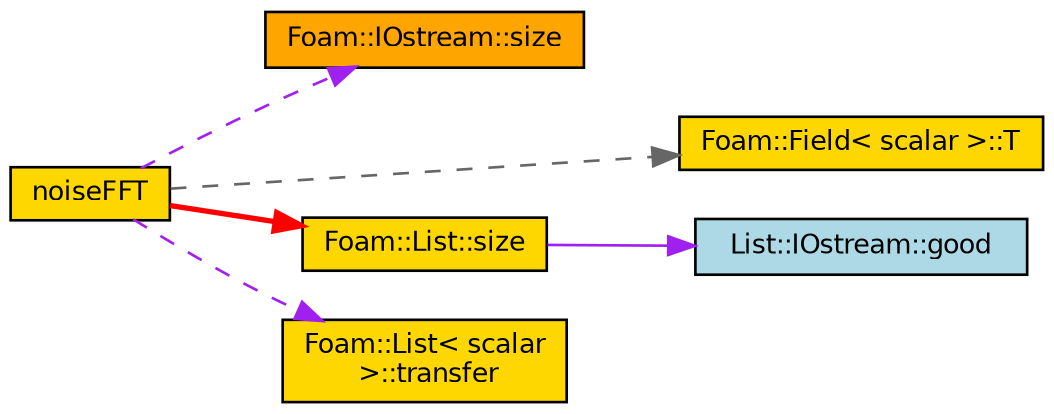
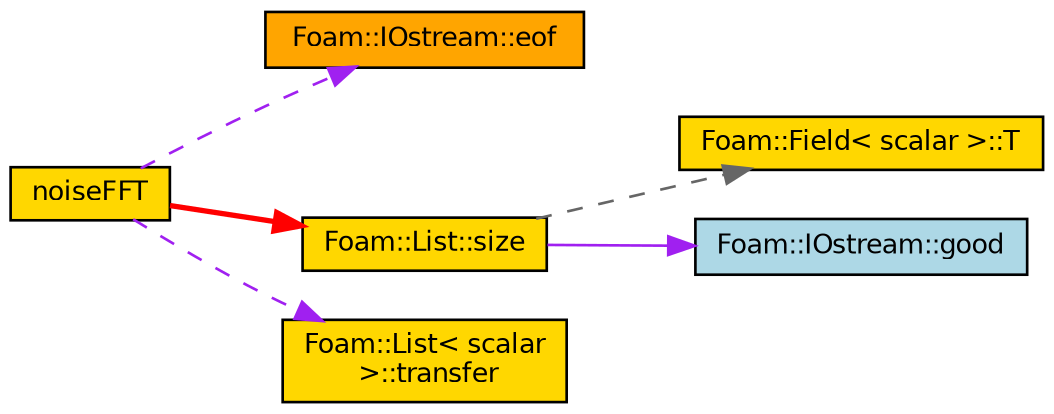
(425, 40) -> (425, 40)
(411, 173) -> (630, 197)
(861, 247) -> (861, 247)
